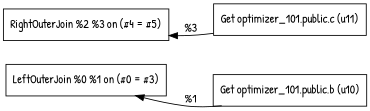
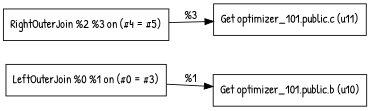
(196, 35) -> (187, 22)
(182, 106) -> (185, 85)
